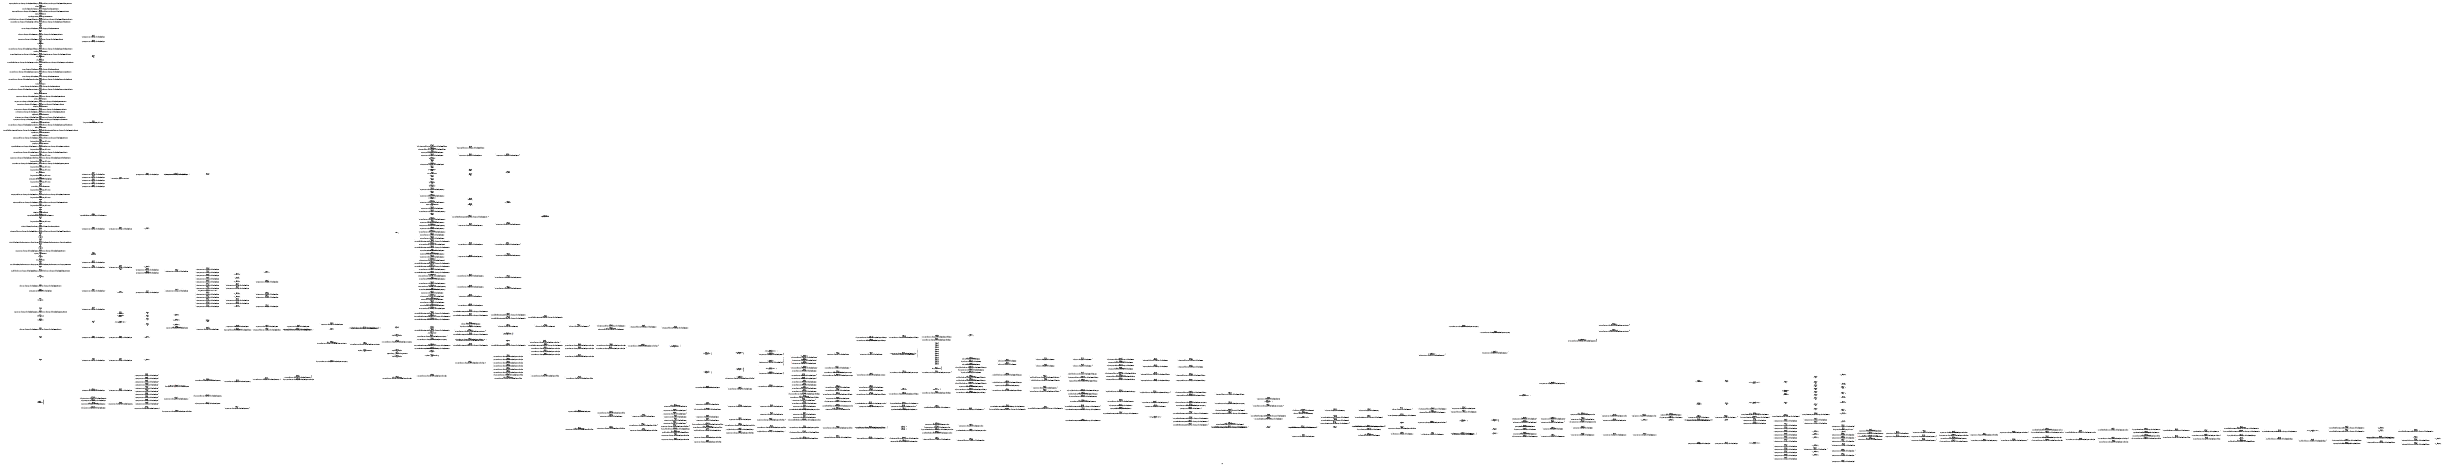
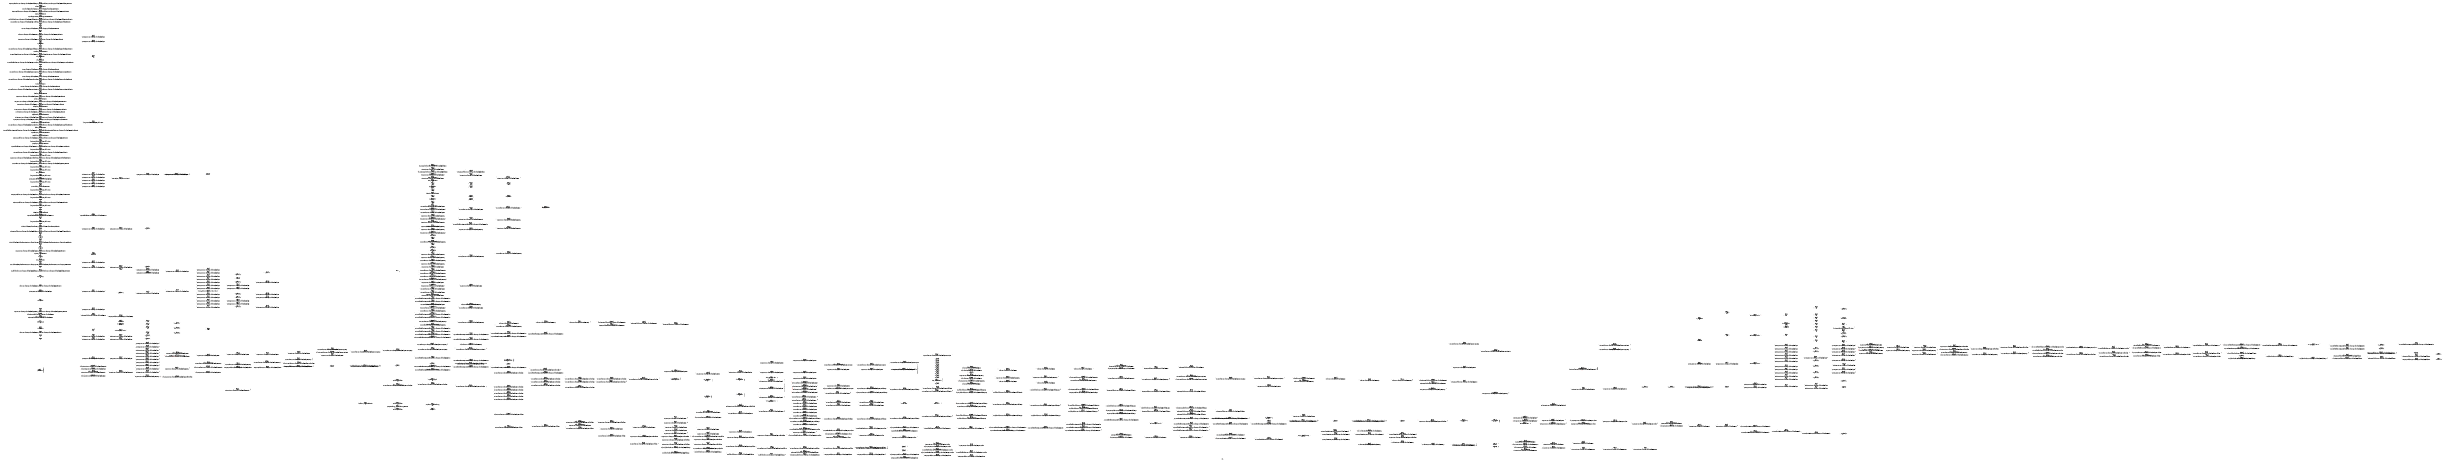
(1083, 365) -> none
